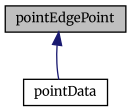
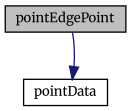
(57, 62) -> (74, 49)
